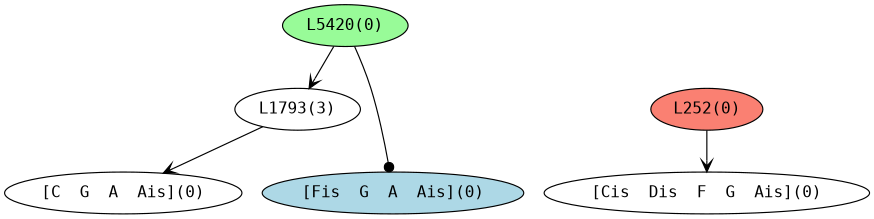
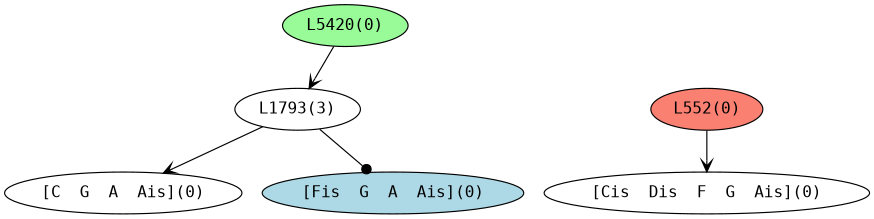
(375, 103) -> (341, 148)
(707, 109) -> (707, 109)
